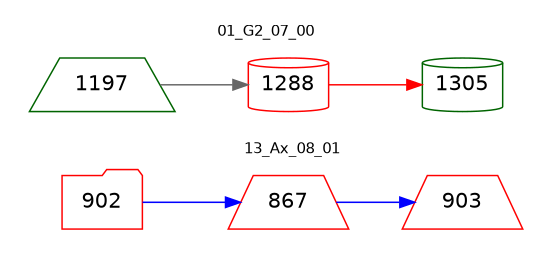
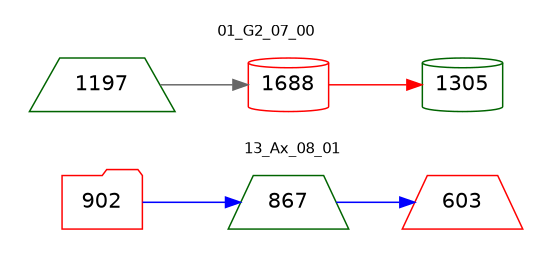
(288, 85) -> (288, 85)
(288, 202) -> (288, 202)
(463, 202) -> (463, 202)
